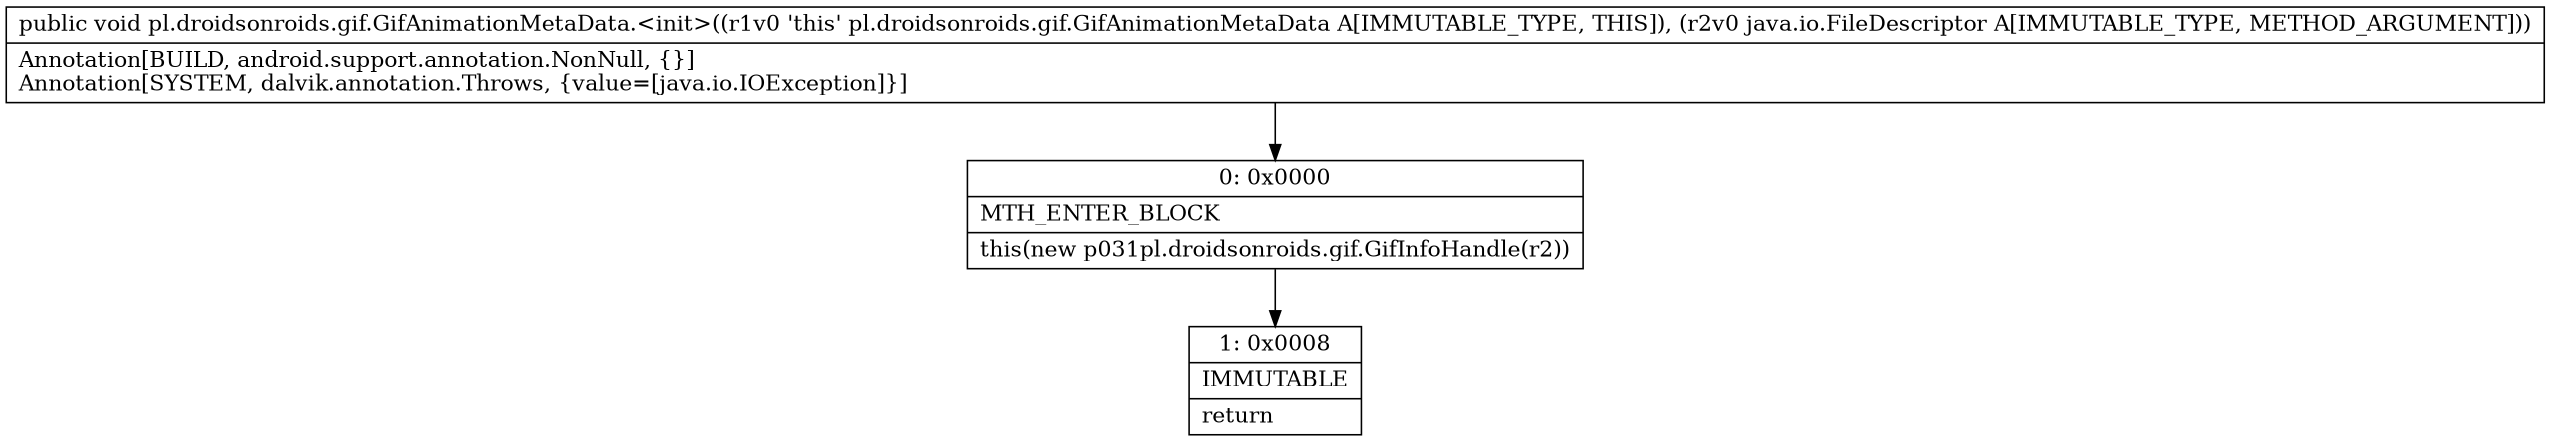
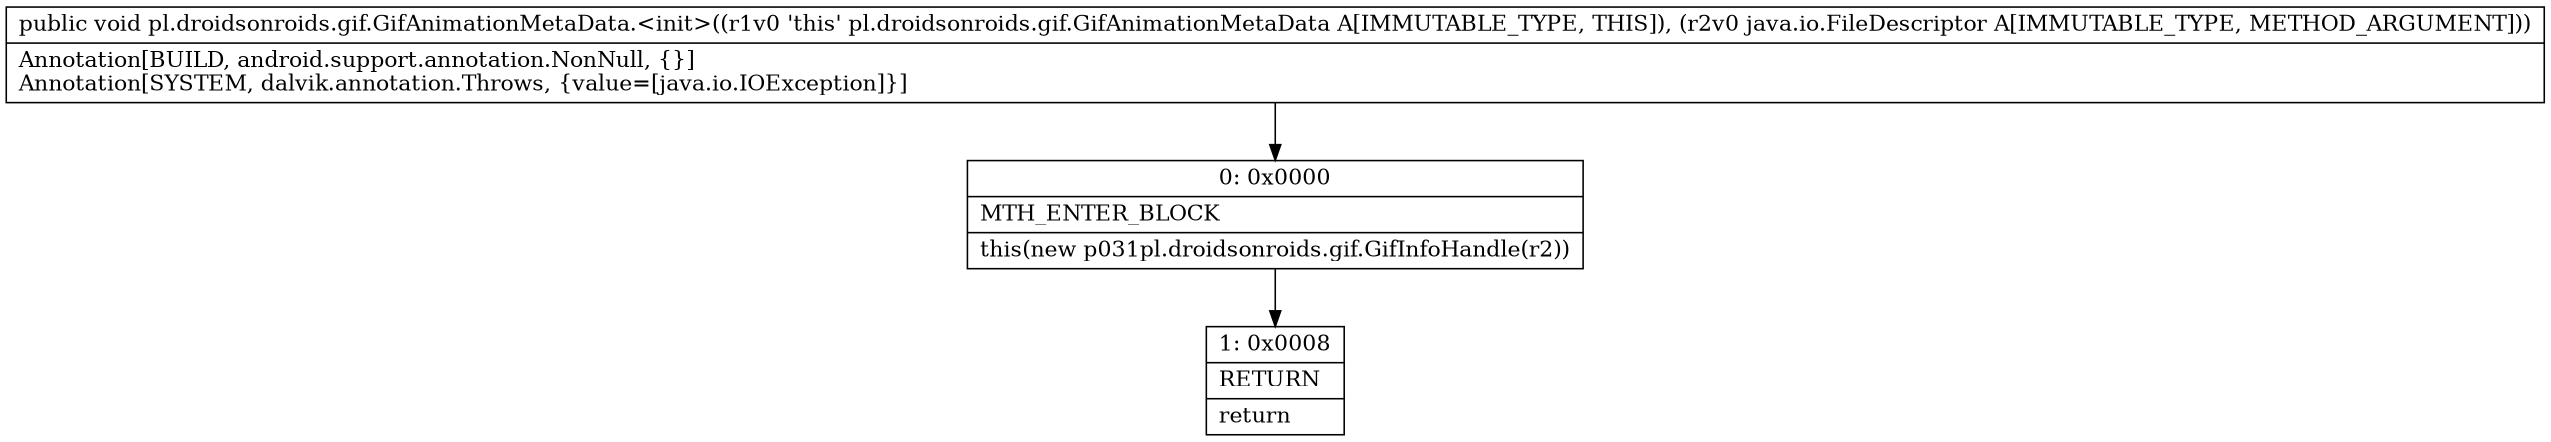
(1275, 380) -> (1270, 380)
